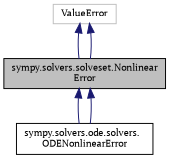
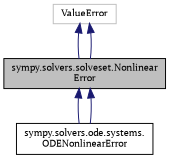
(85, 139) -> (85, 139)
